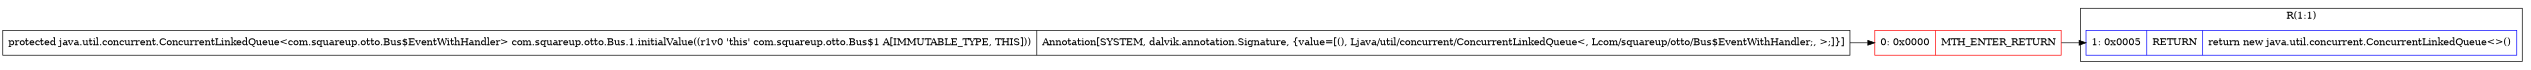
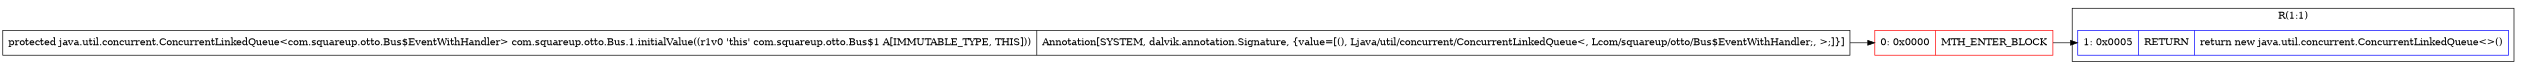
(1998, 42) -> (1994, 42)
